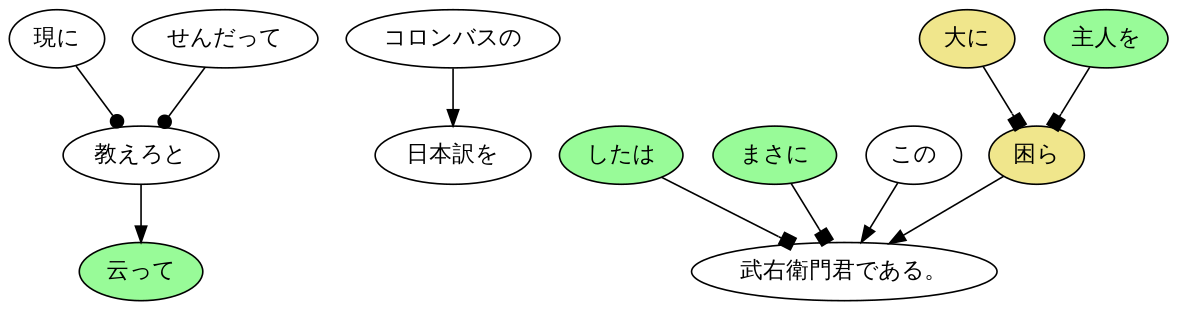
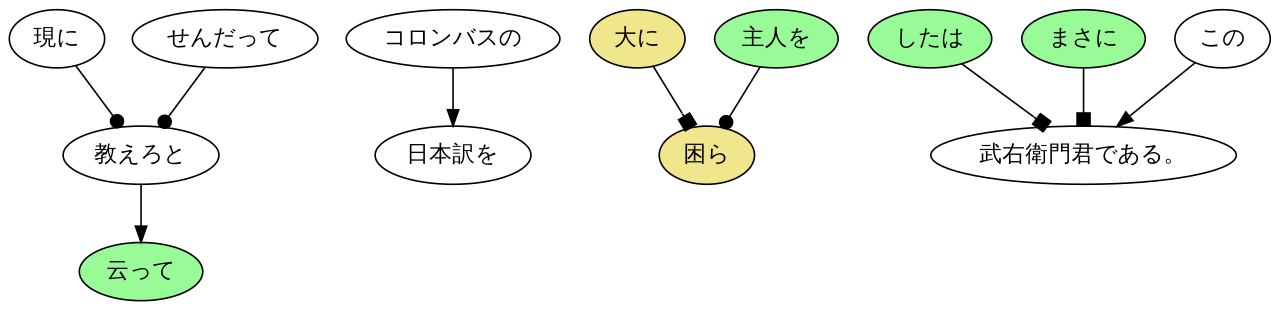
(1075, 90) -> (745, 92)
(953, 206) -> none
